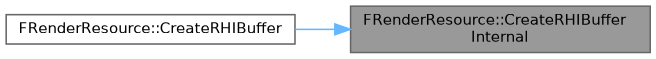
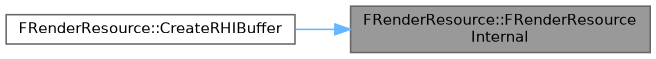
(500, 29) -> (500, 29)
